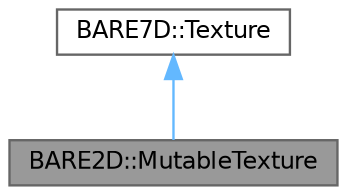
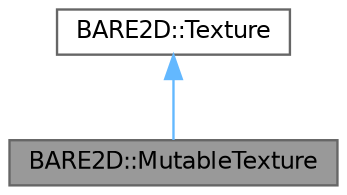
(173, 32) -> (173, 32)
